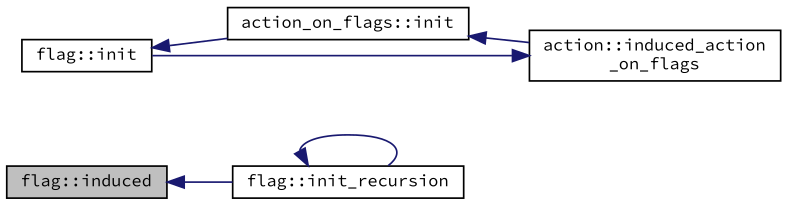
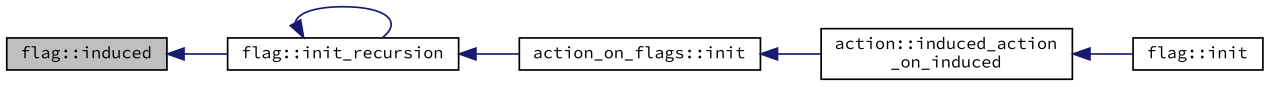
(199, 42) -> (498, 54)
(655, 56) -> (947, 54)
